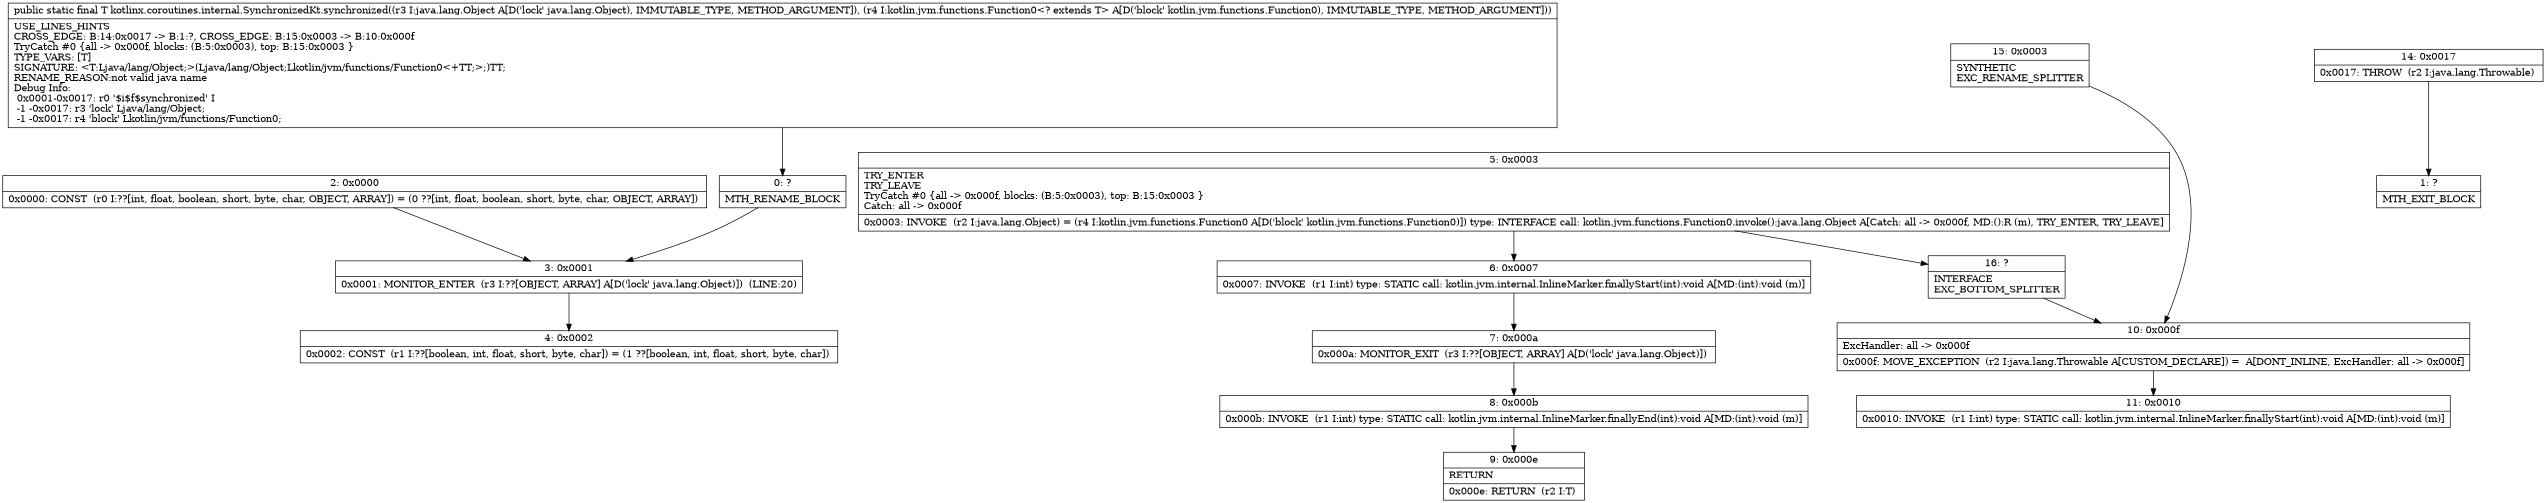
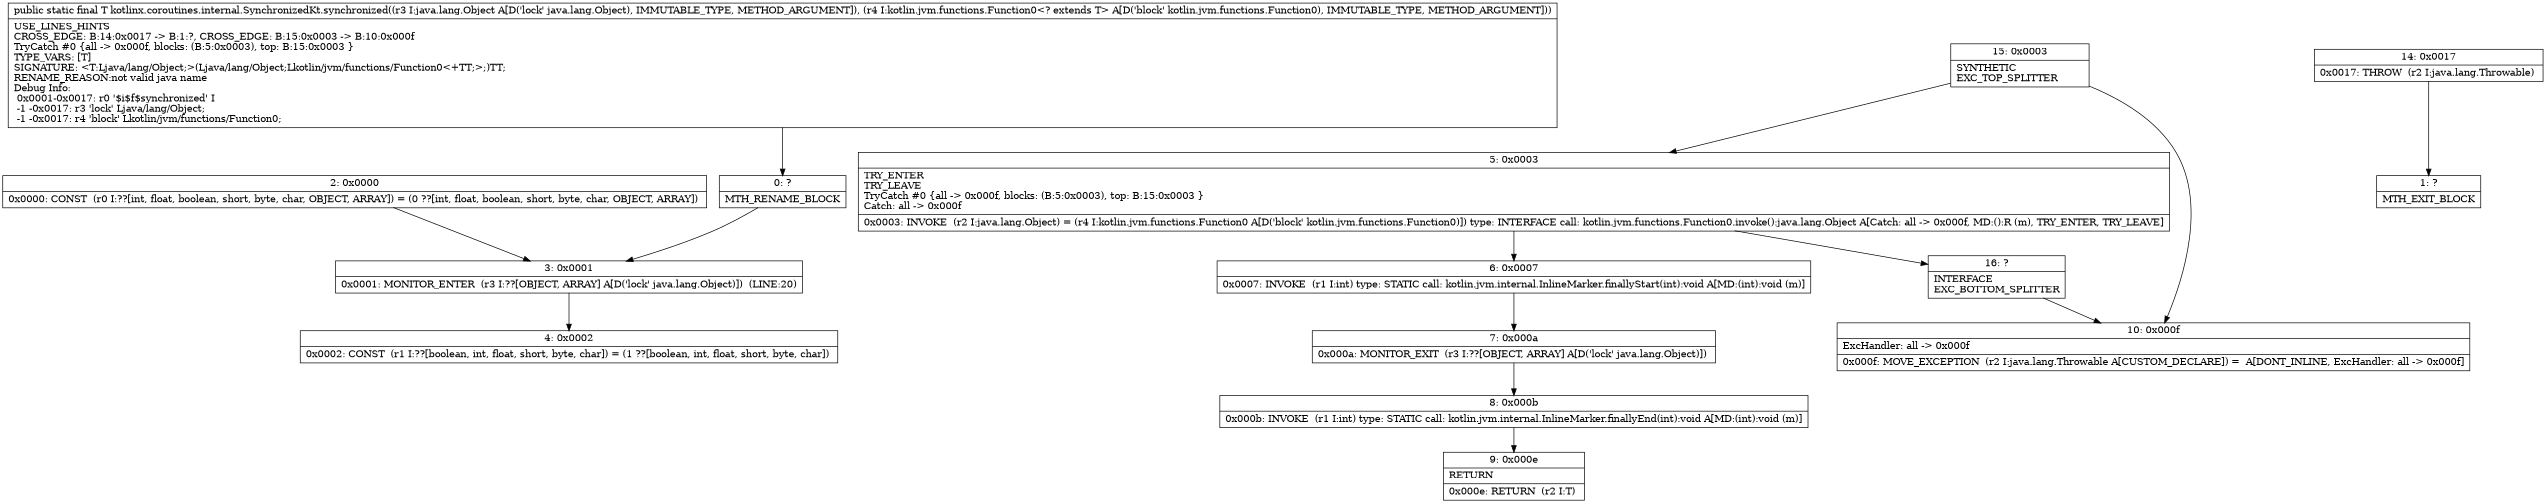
(2020, 78) -> (2007, 78)
none -> (1813, 117)
(2153, 412) -> none
